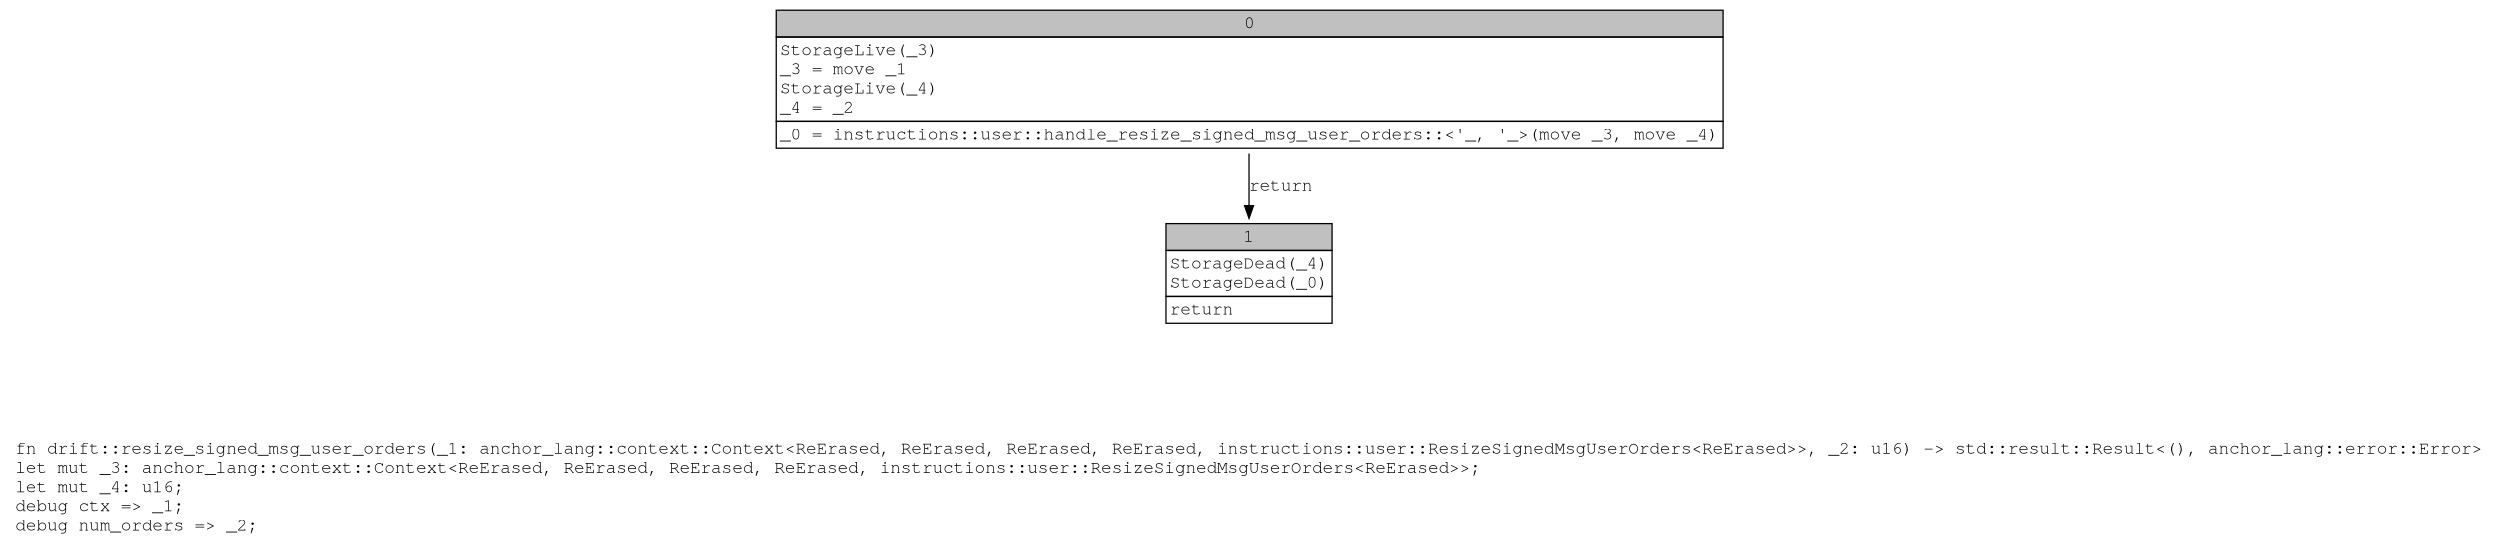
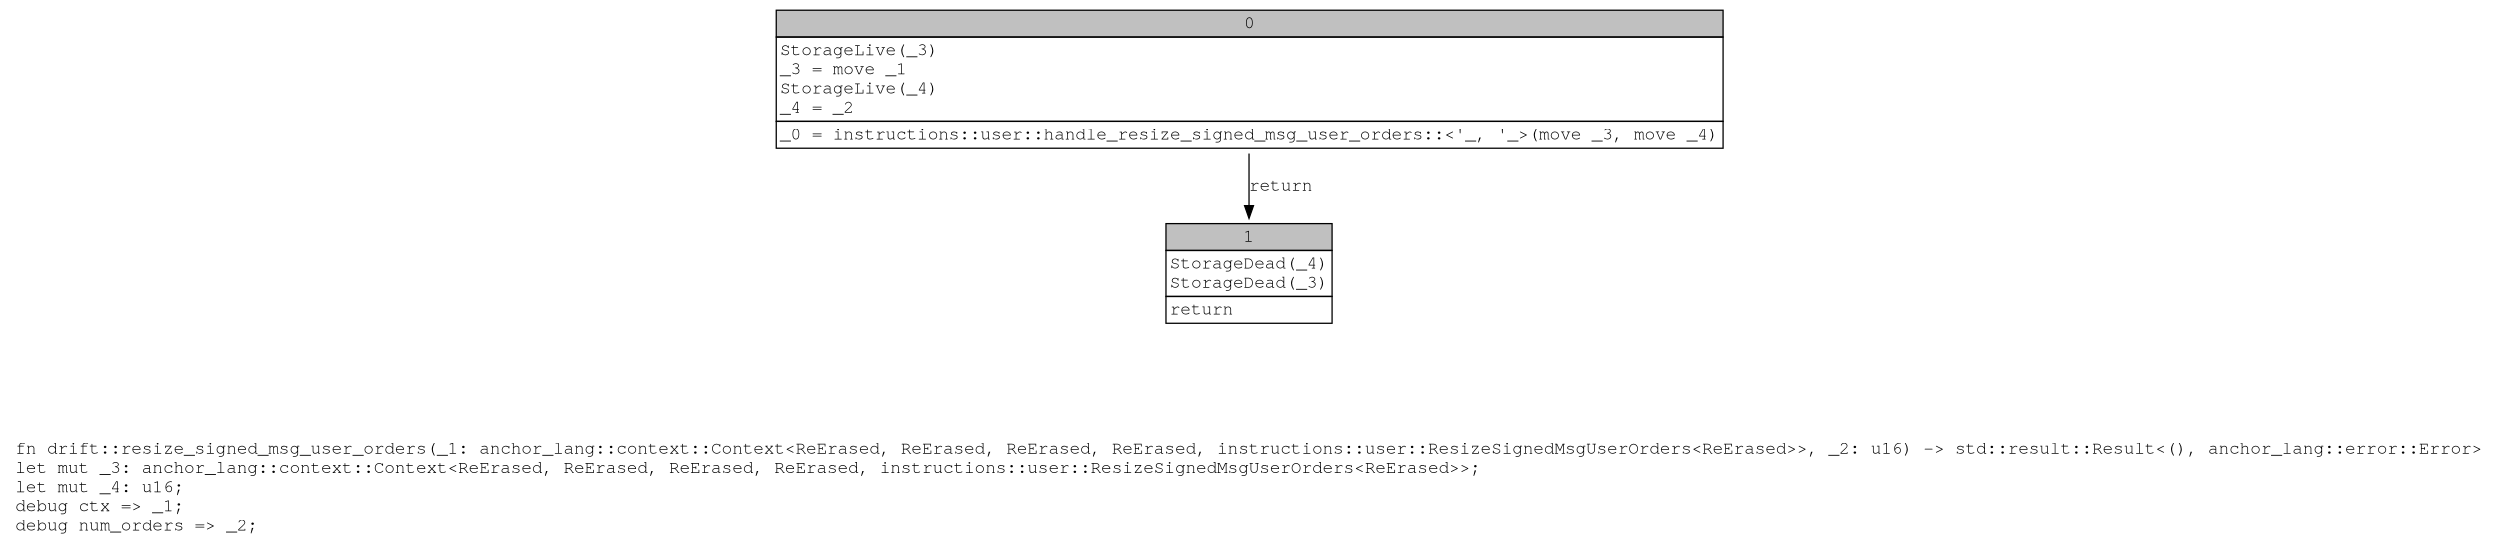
(1249, 282) -> (1249, 282)
